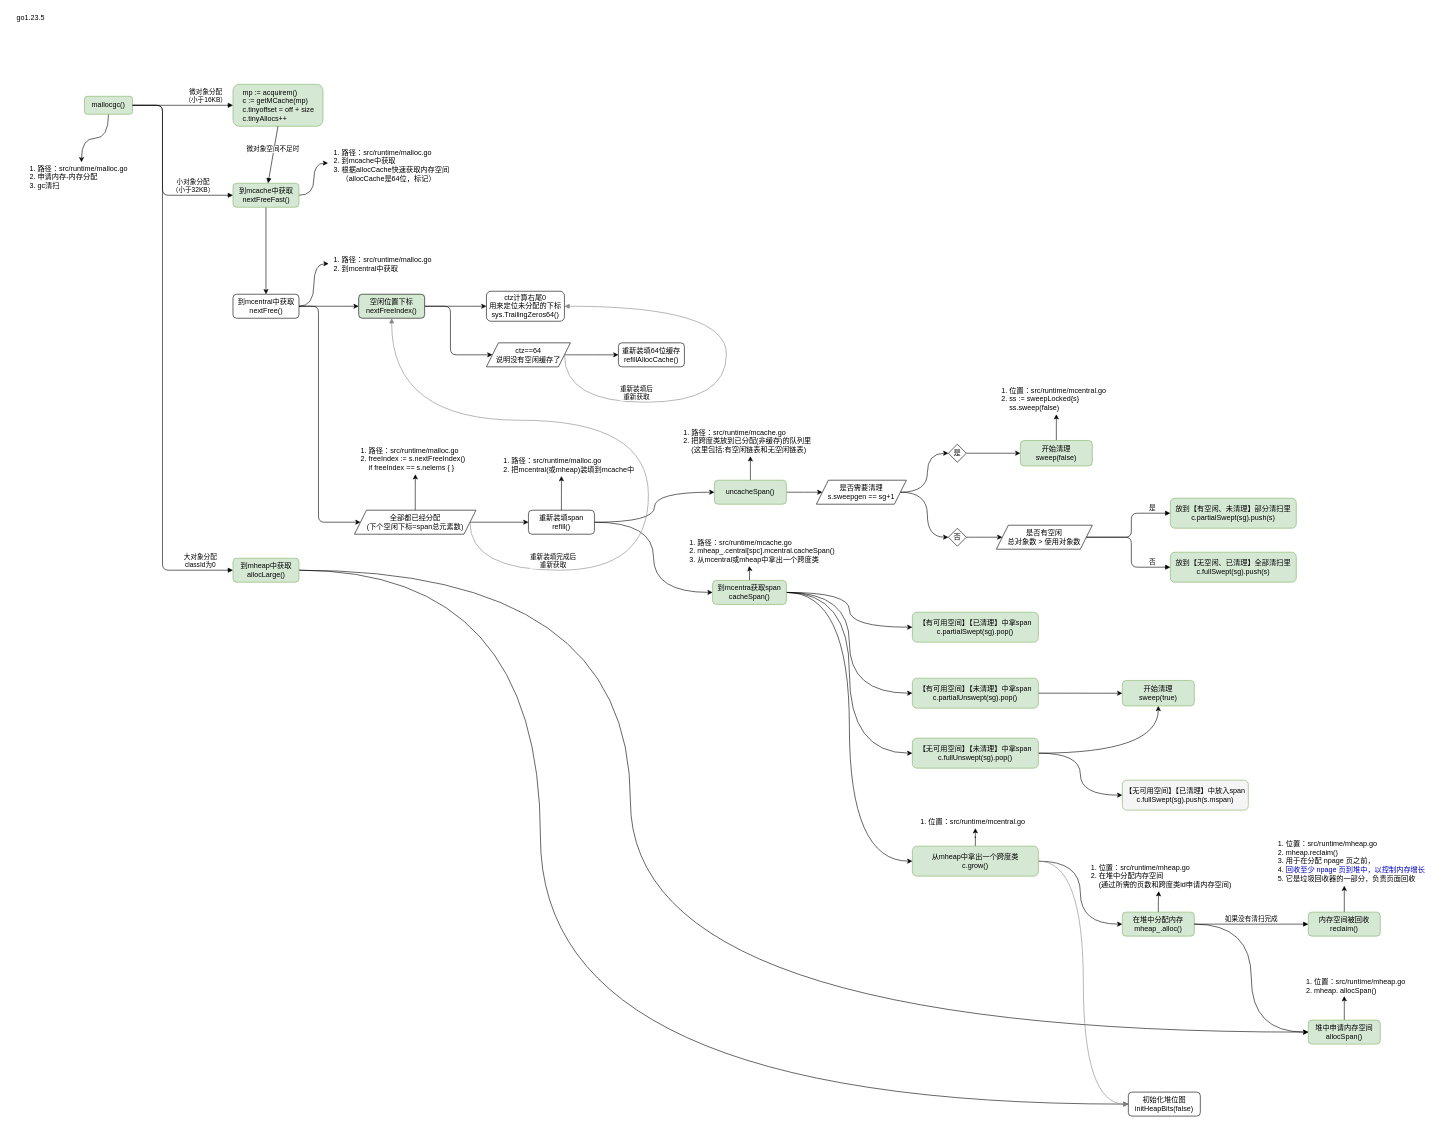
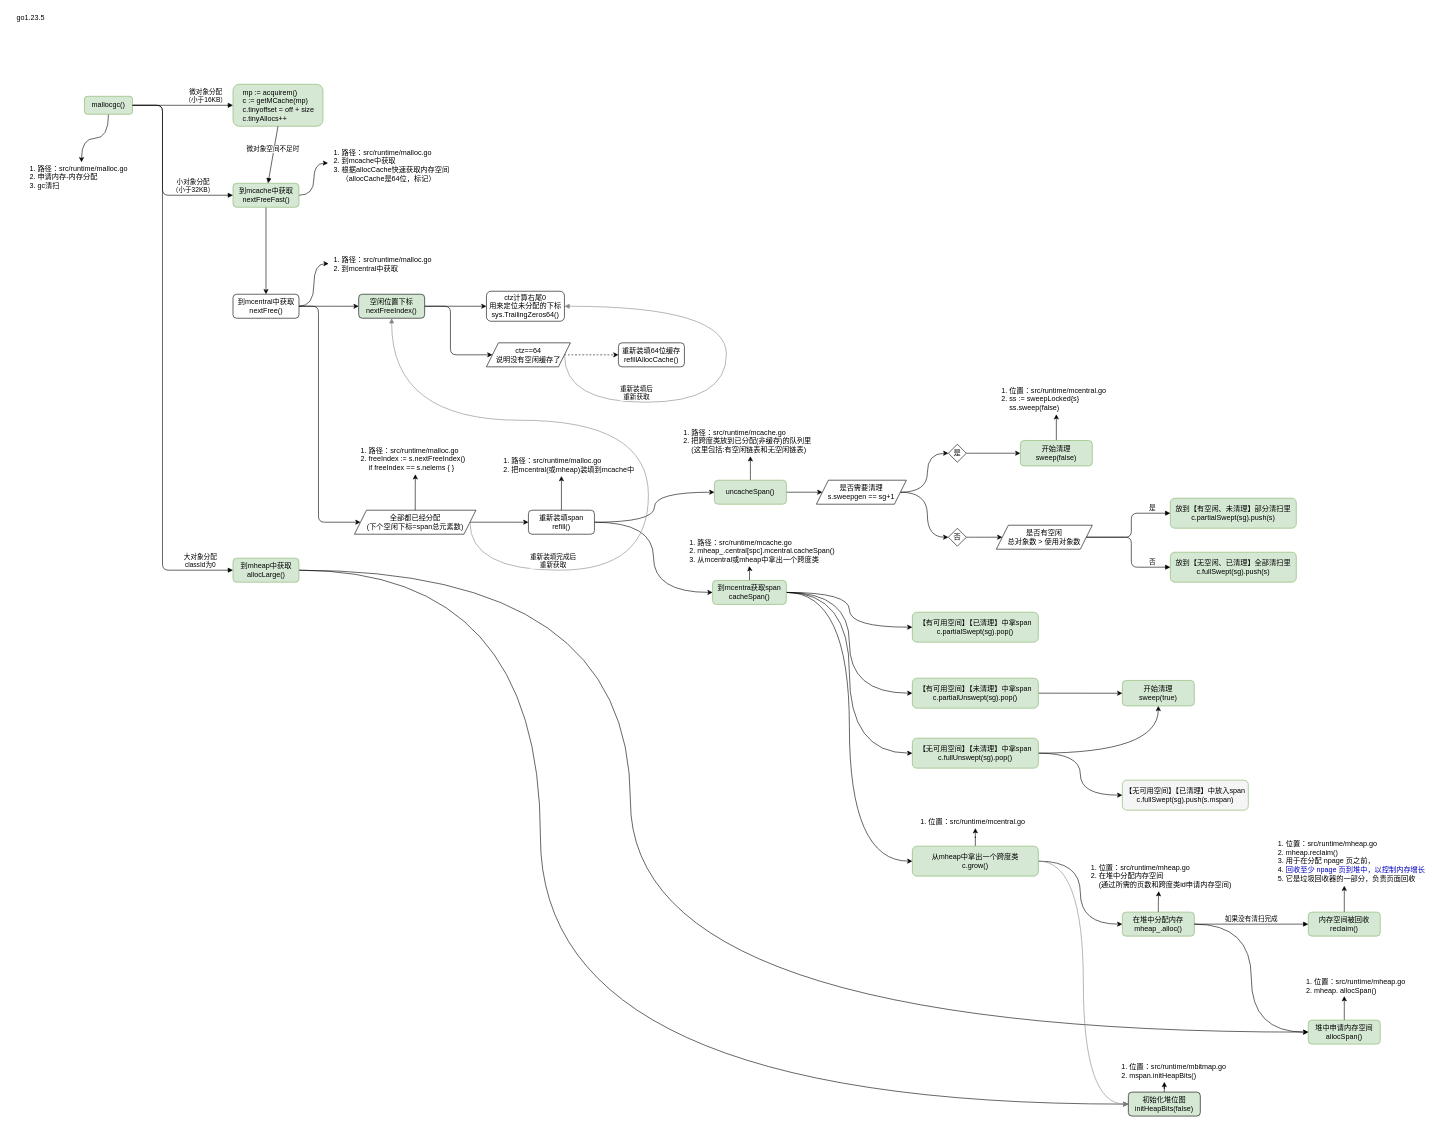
(591, 355) -> (591, 355)
none -> (1176, 1071)
none -> (1164, 1086)
(1164, 1104) -> (1164, 1104)
